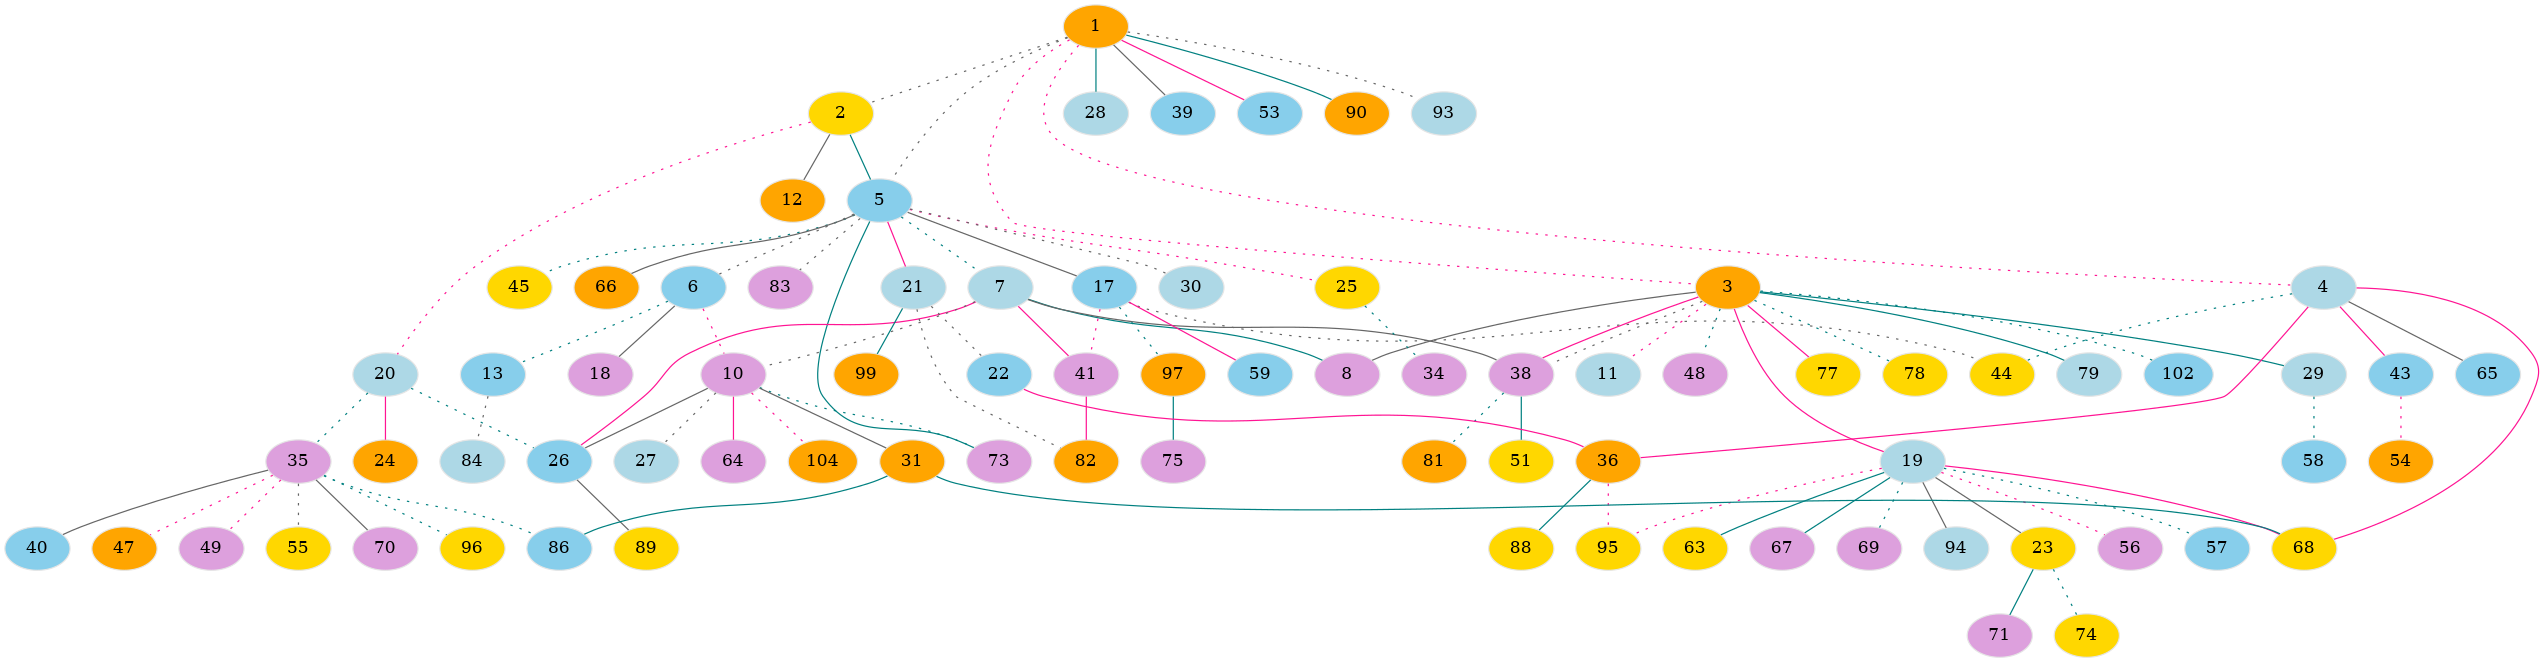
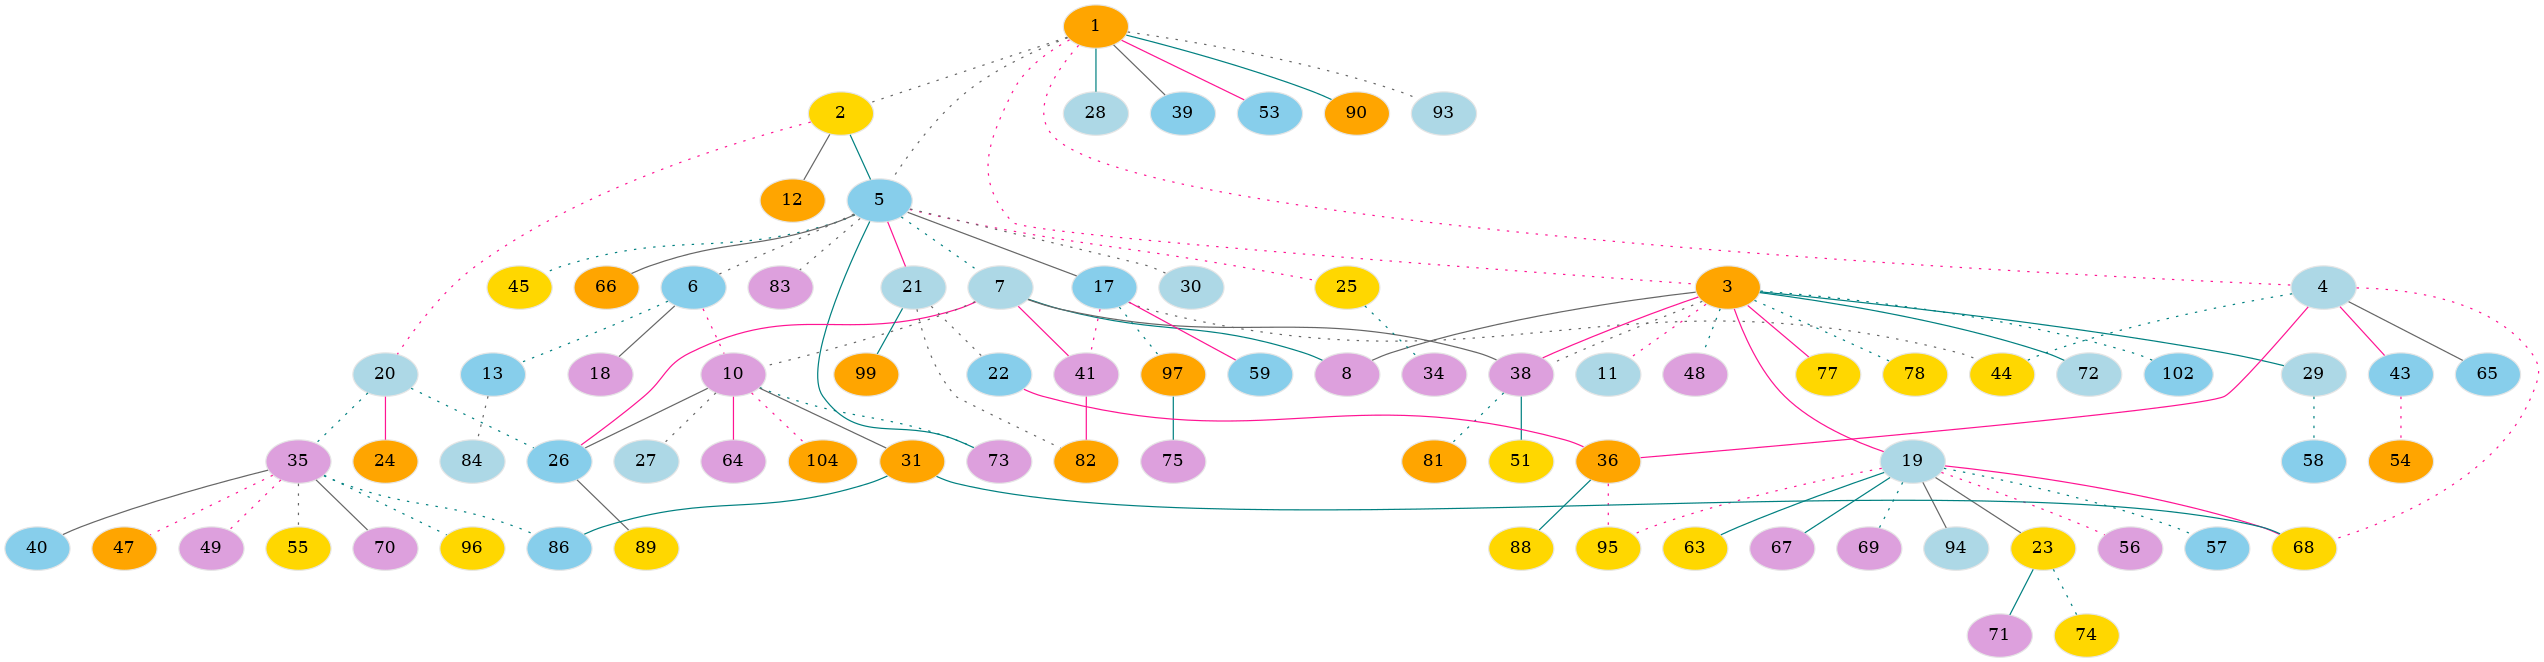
(2089, 375) -> (2089, 375)
(2529, 402) -> (2529, 402)
